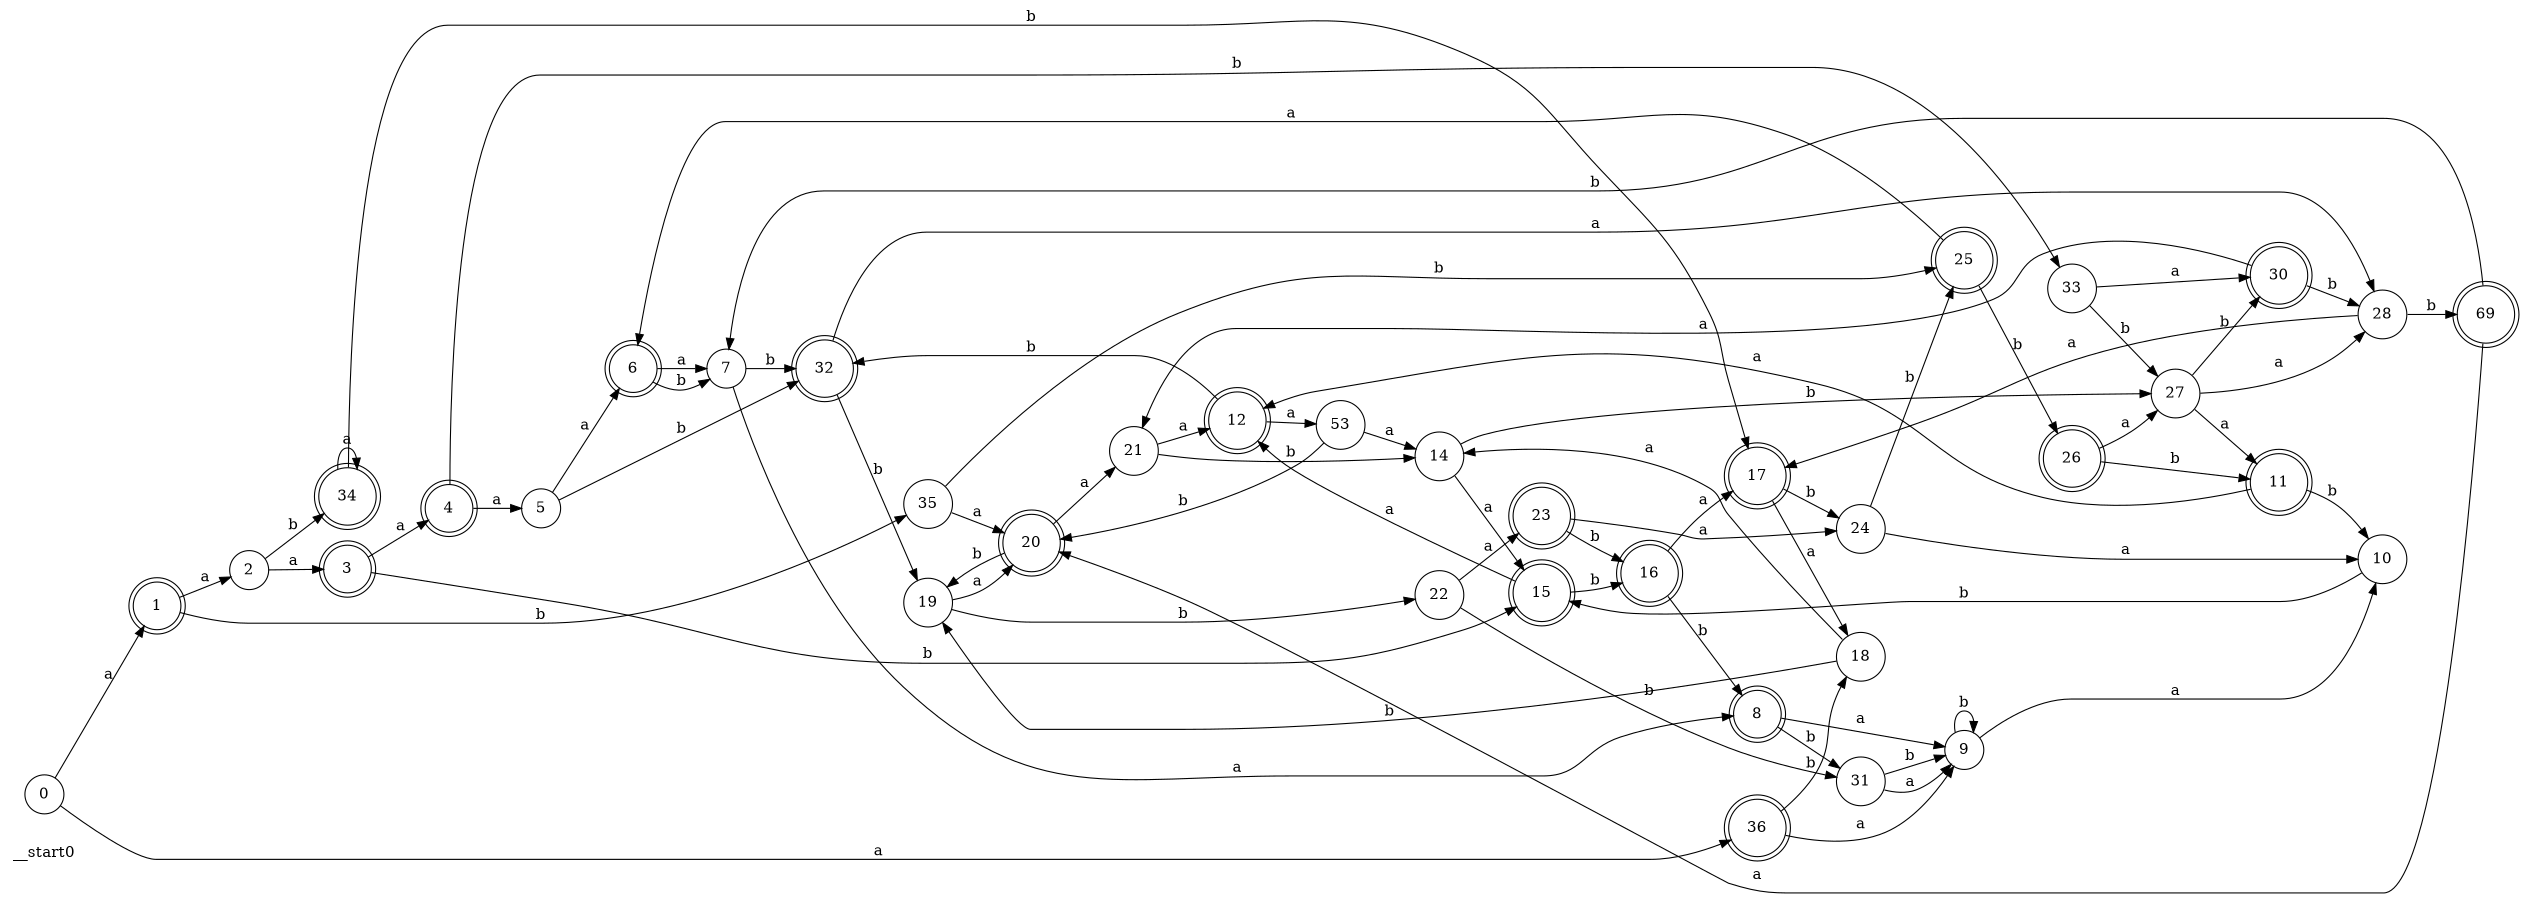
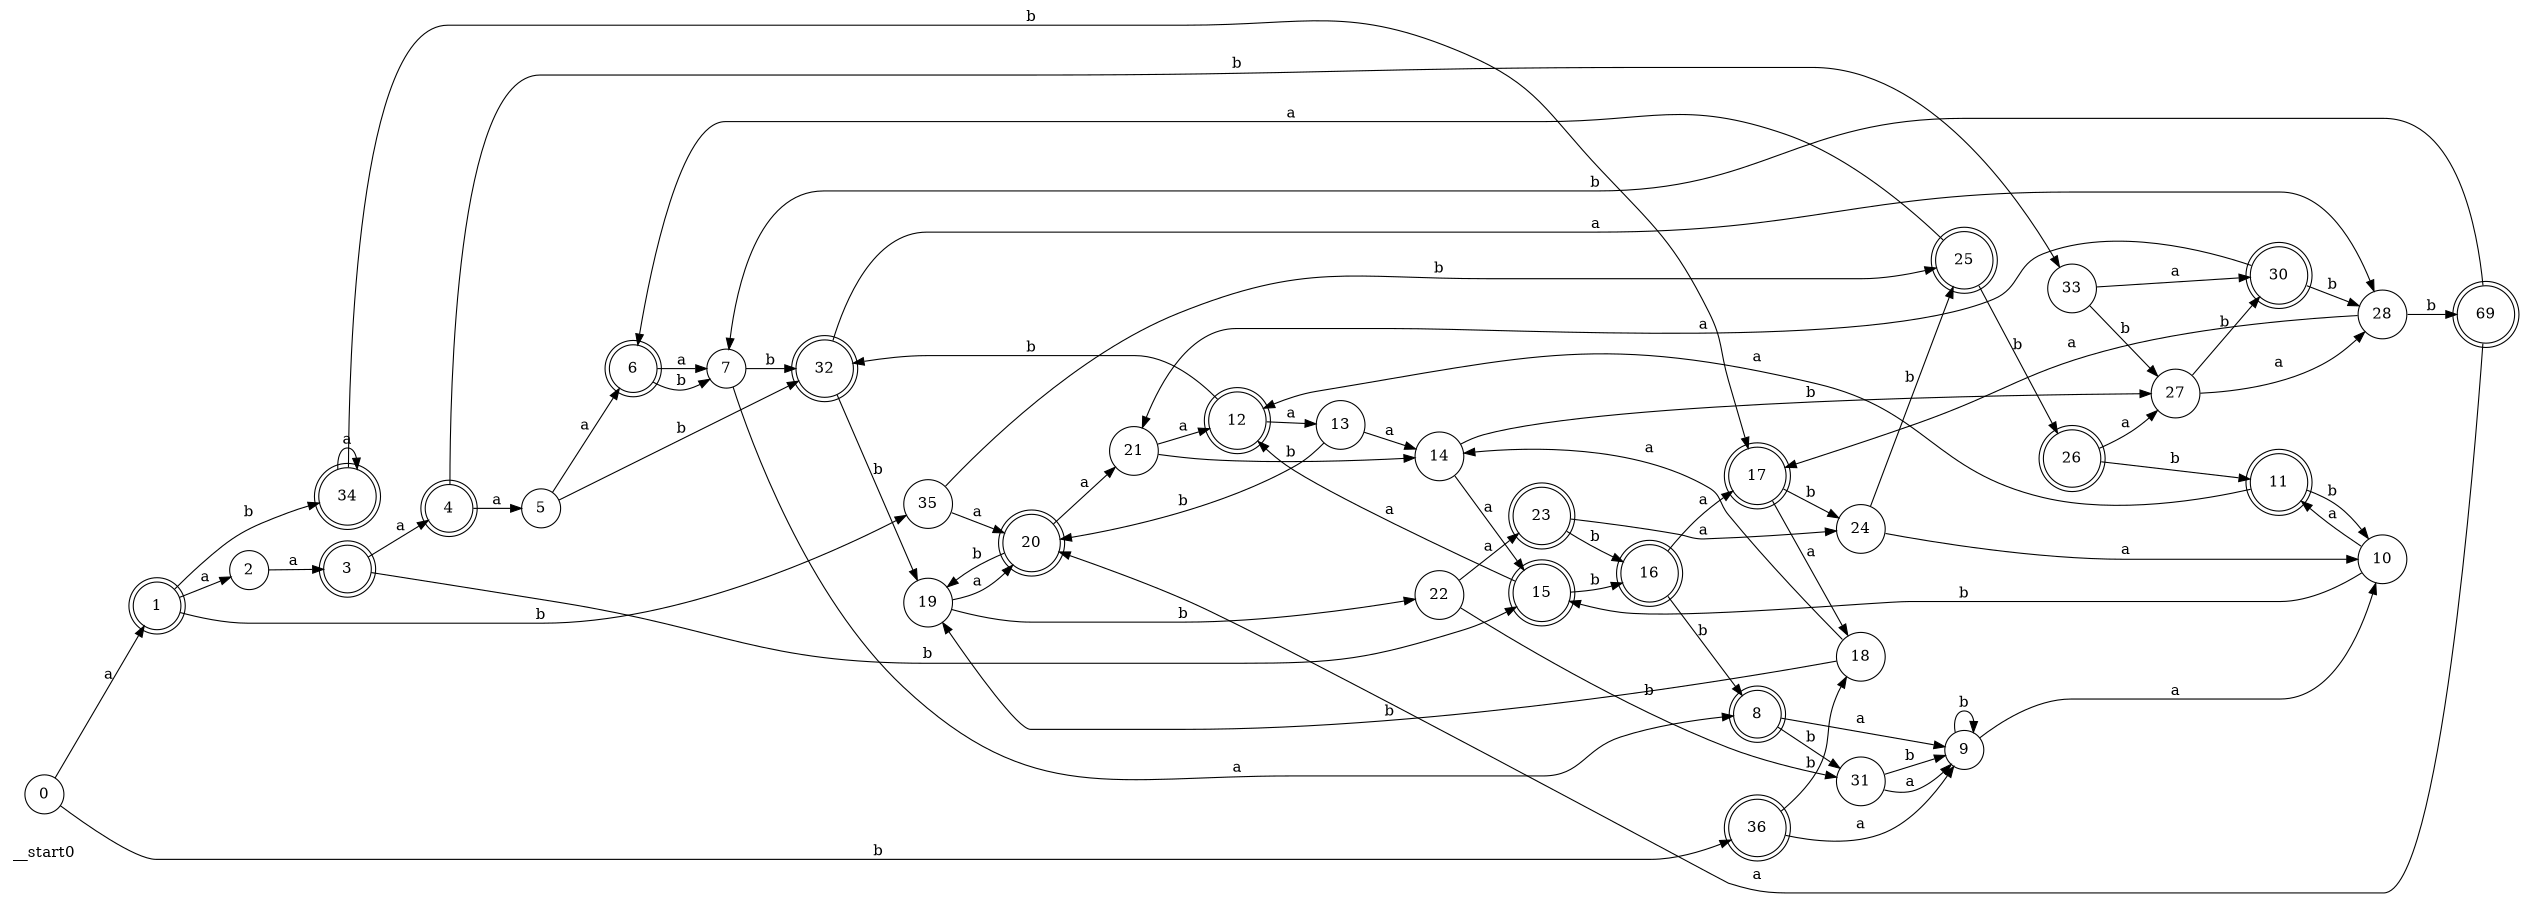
(1341, 425) -> (1341, 425)
(2222, 433) -> (2335, 528)
(290, 540) -> (235, 537)
(879, 851) -> (879, 851)
